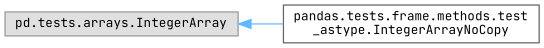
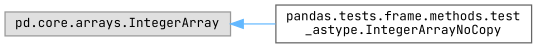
(122, 24) -> (118, 24)
